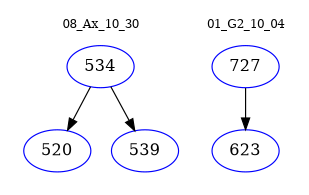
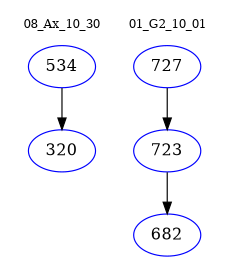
(246, 25) -> (168, 25)
(57, 151) -> (62, 151)
(145, 151) -> none
(246, 151) -> (167, 151)
none -> (167, 235)
